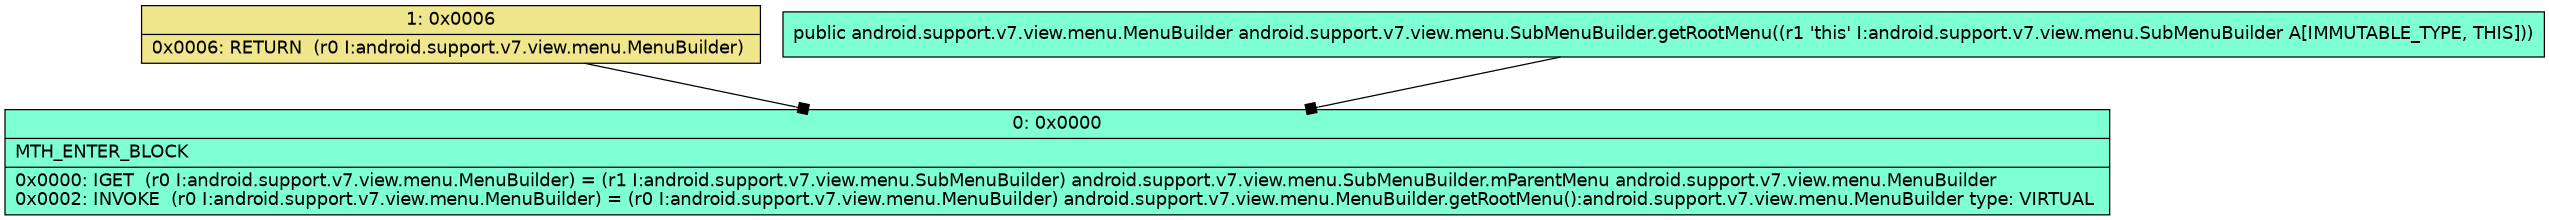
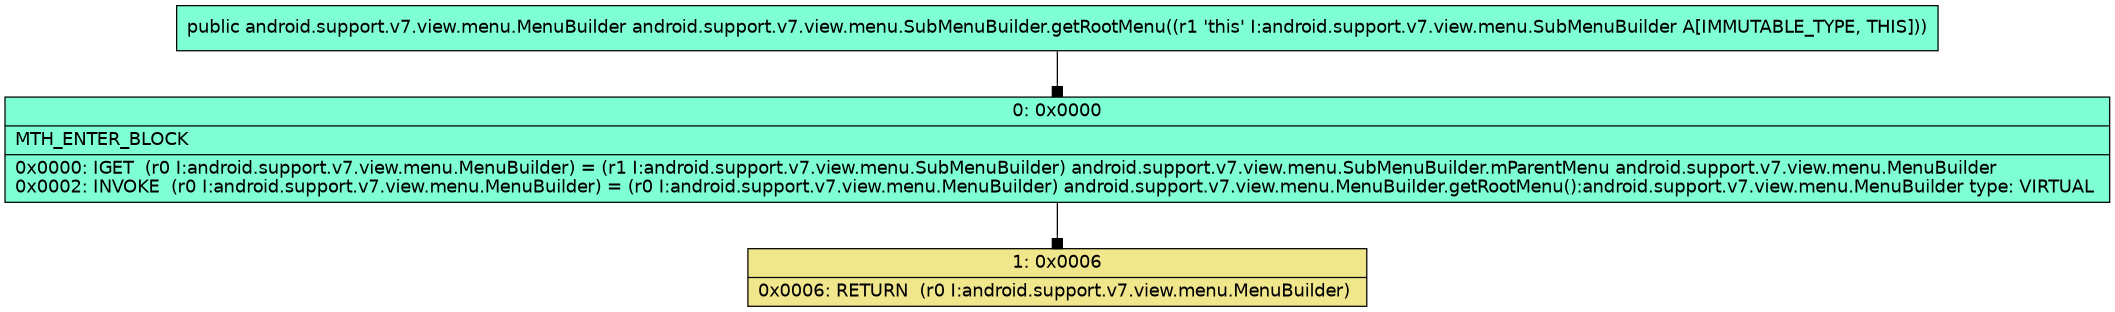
(690, 85) -> (1057, 219)
